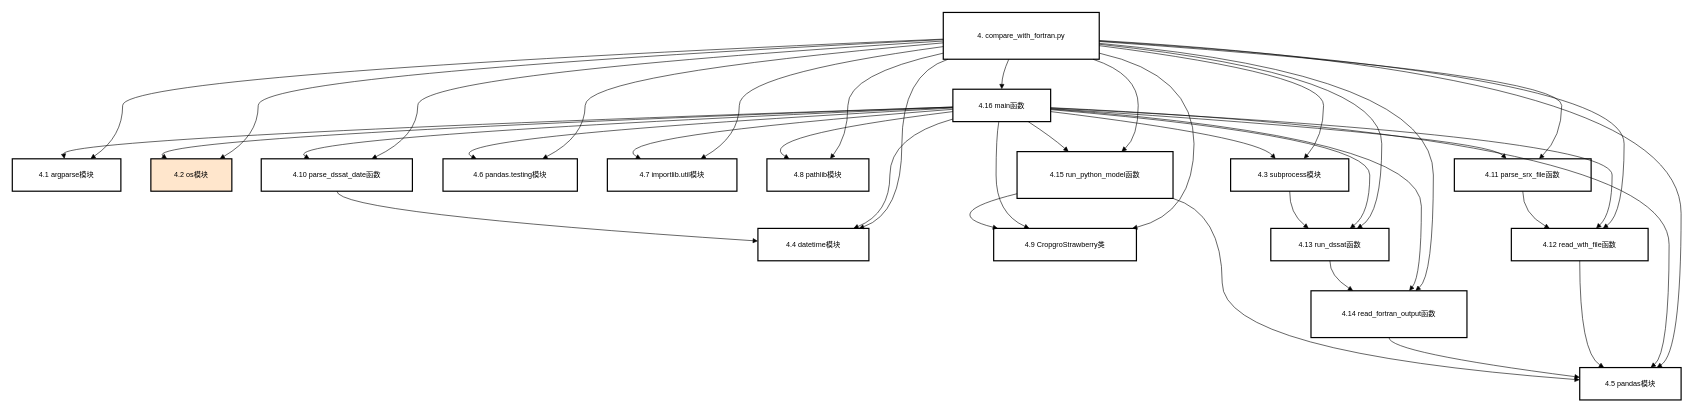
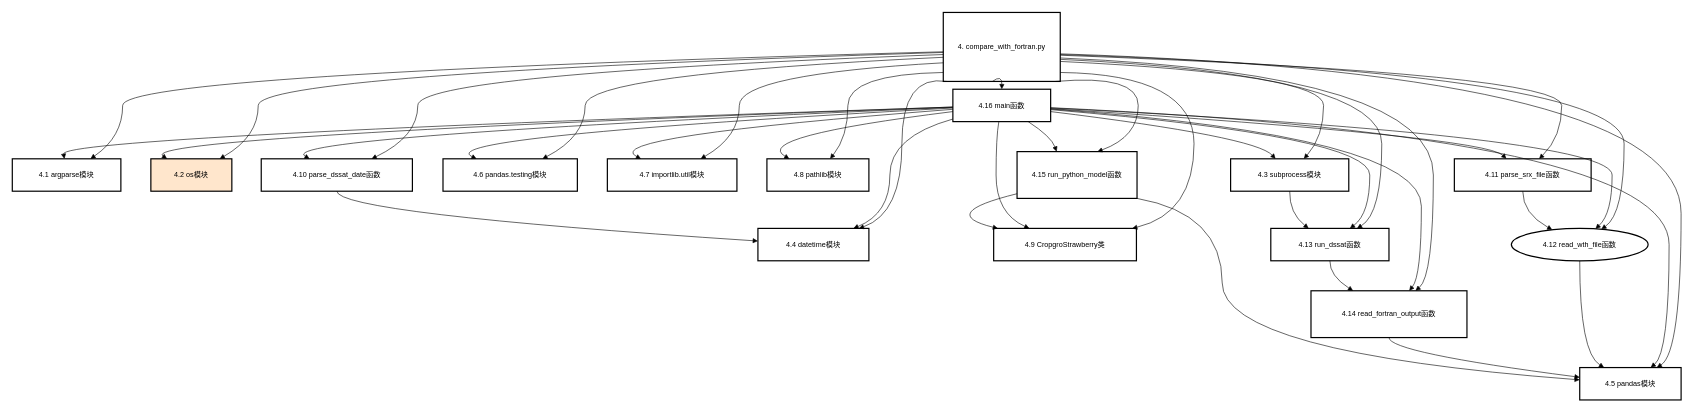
(1022, 36) -> (1002, 47)
(1095, 175) -> (1077, 175)
(1580, 245) -> (1580, 245)
